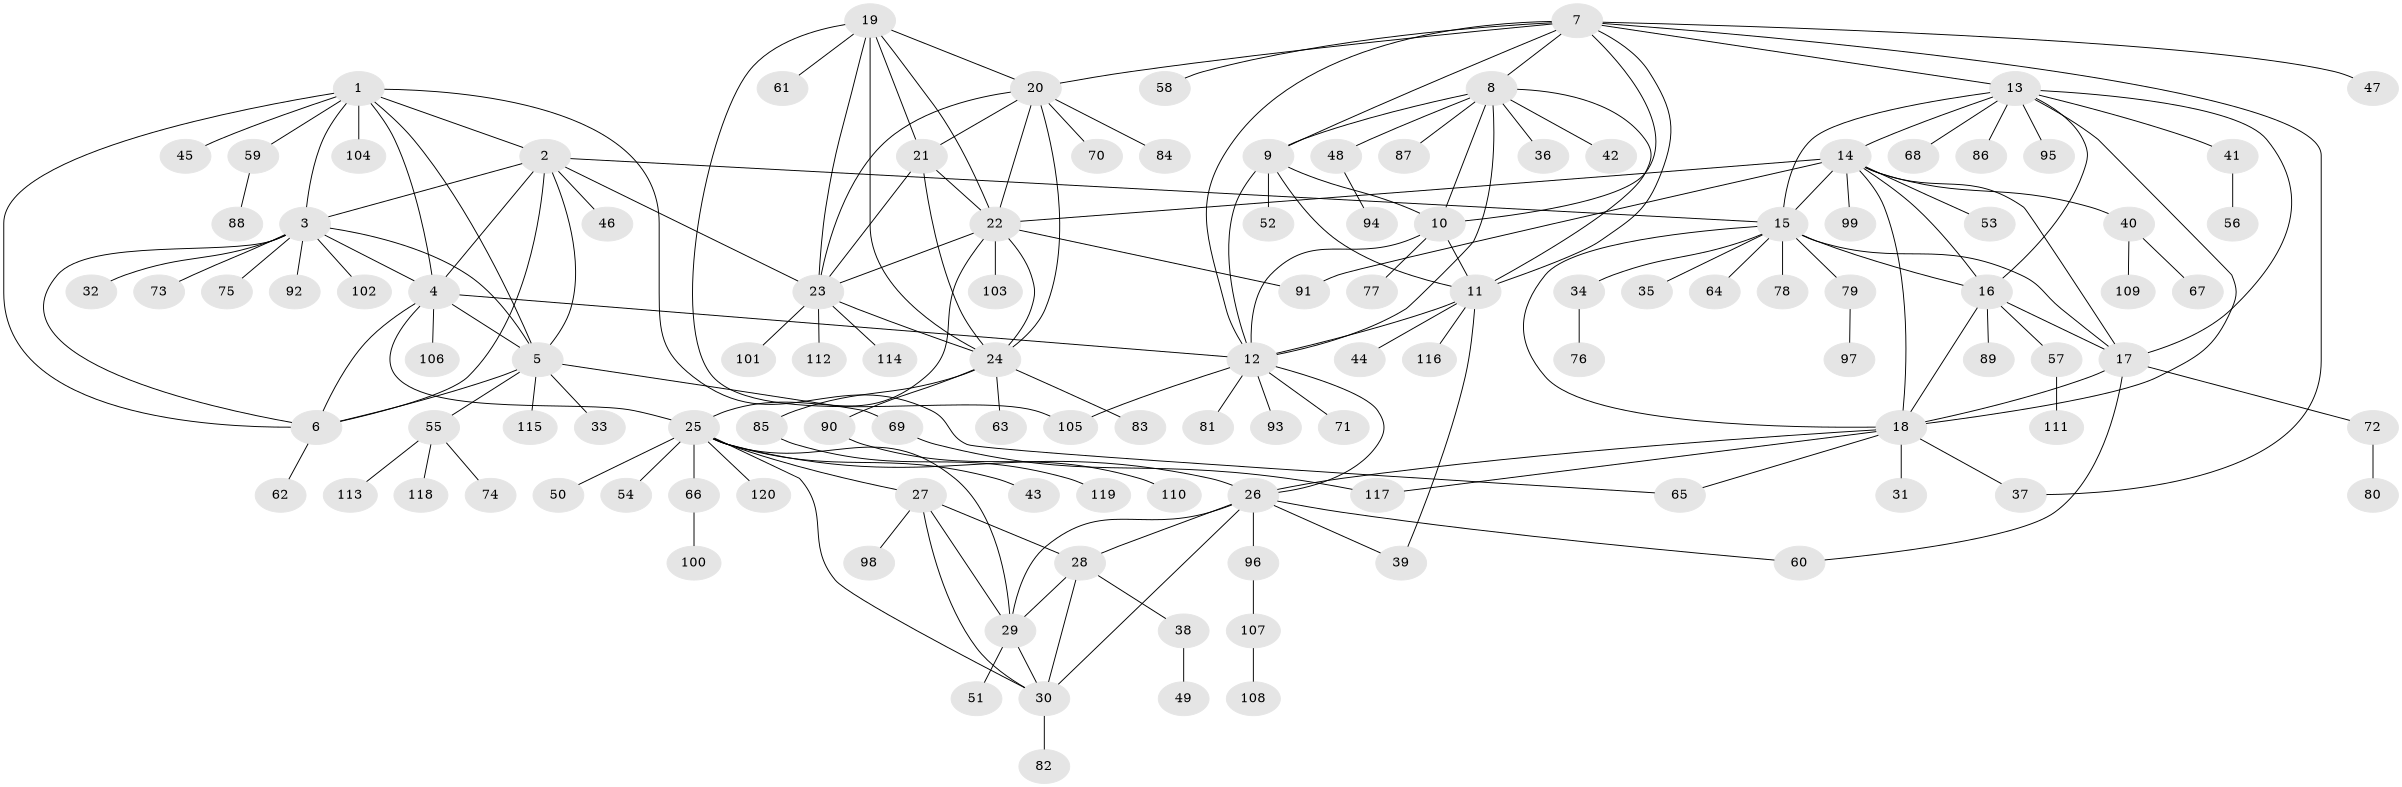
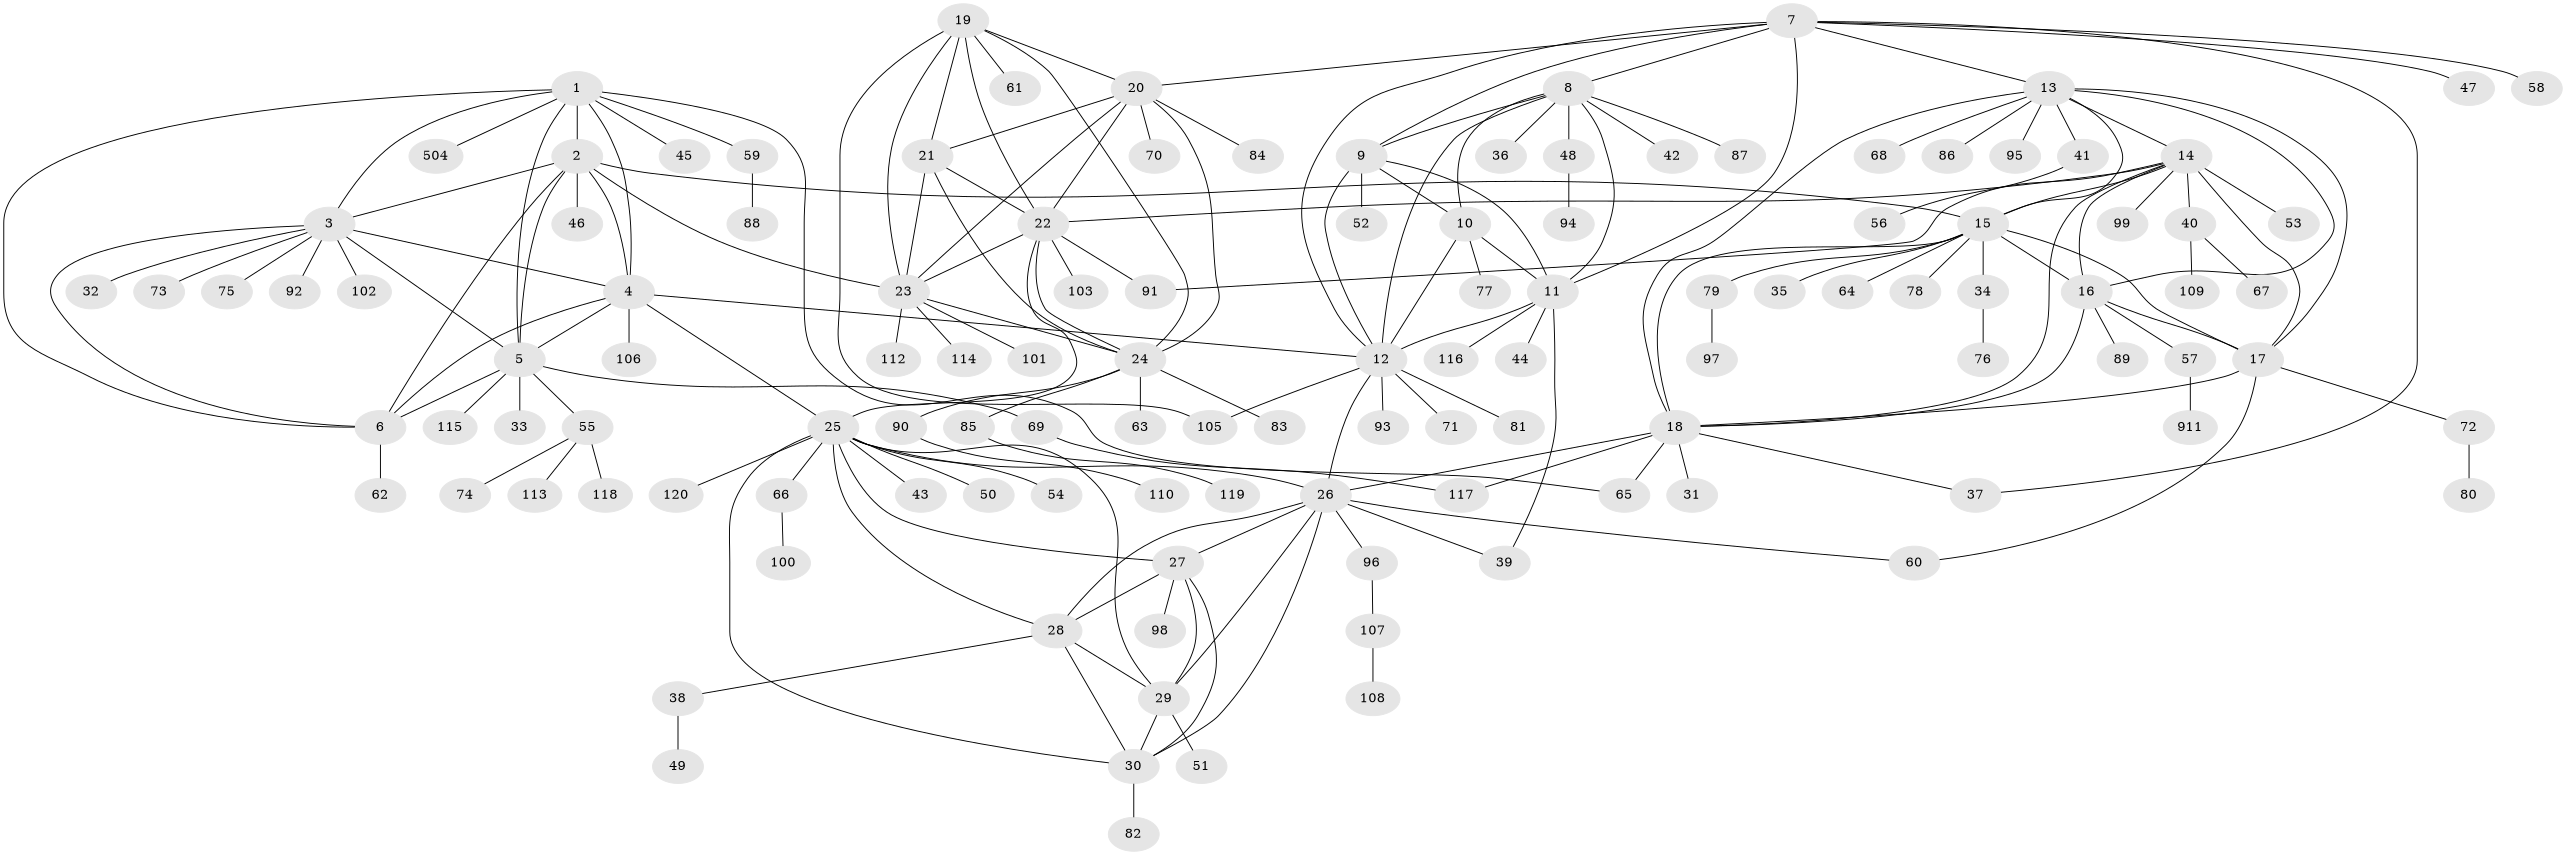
(359, 156) -> (436, 156)
(1627, 186) -> none
(2057, 428) -> (2190, 428)
none -> (1252, 529)
none -> (904, 562)
